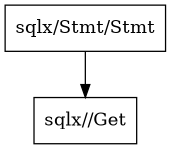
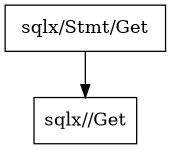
(85, 28) -> (85, 28)
